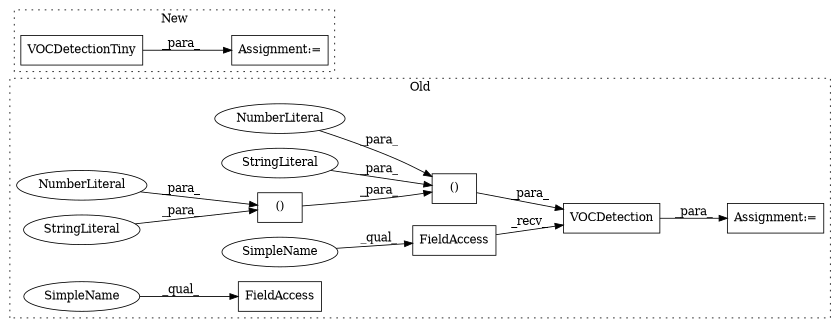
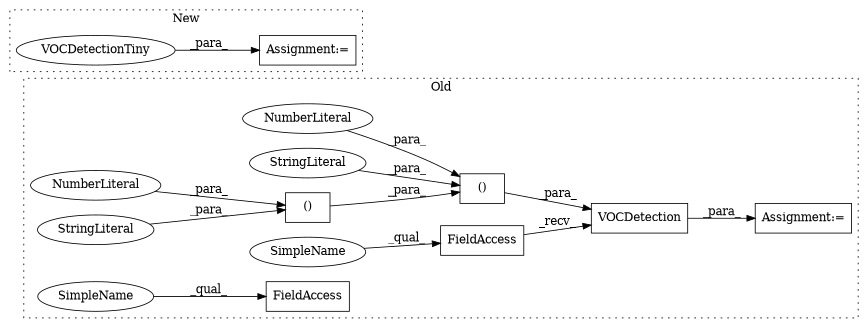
(82, 50) -> (96, 50)
